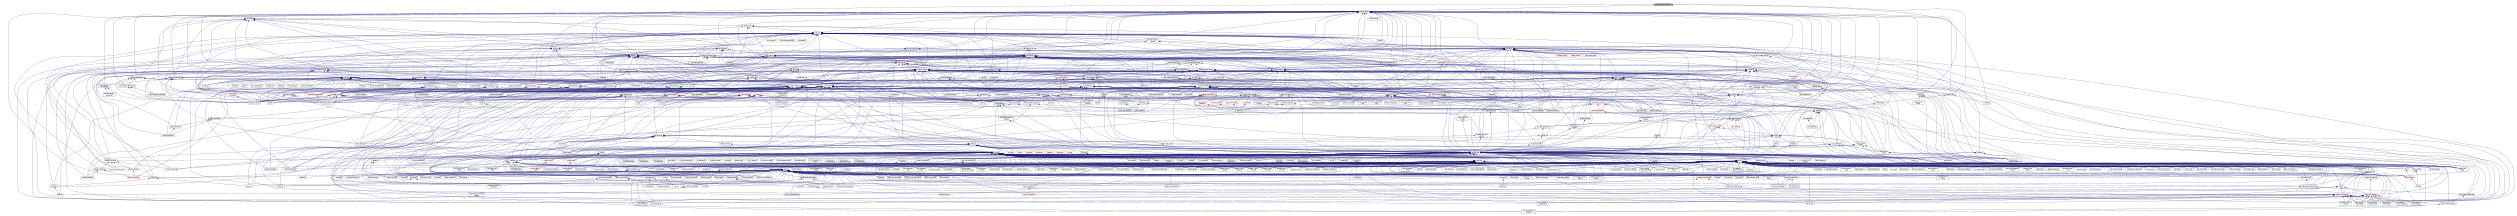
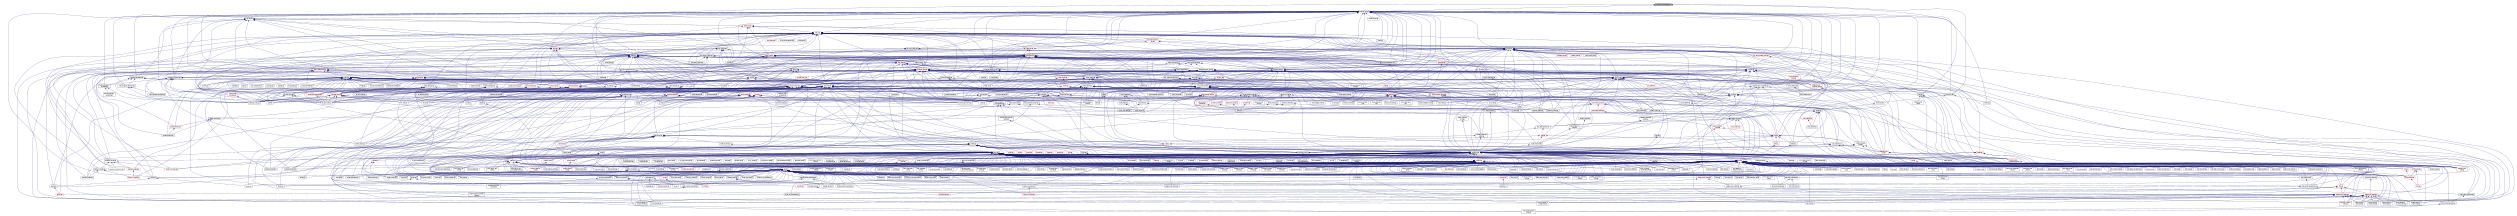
none -> (443, 169)
(1964, 169) -> none
